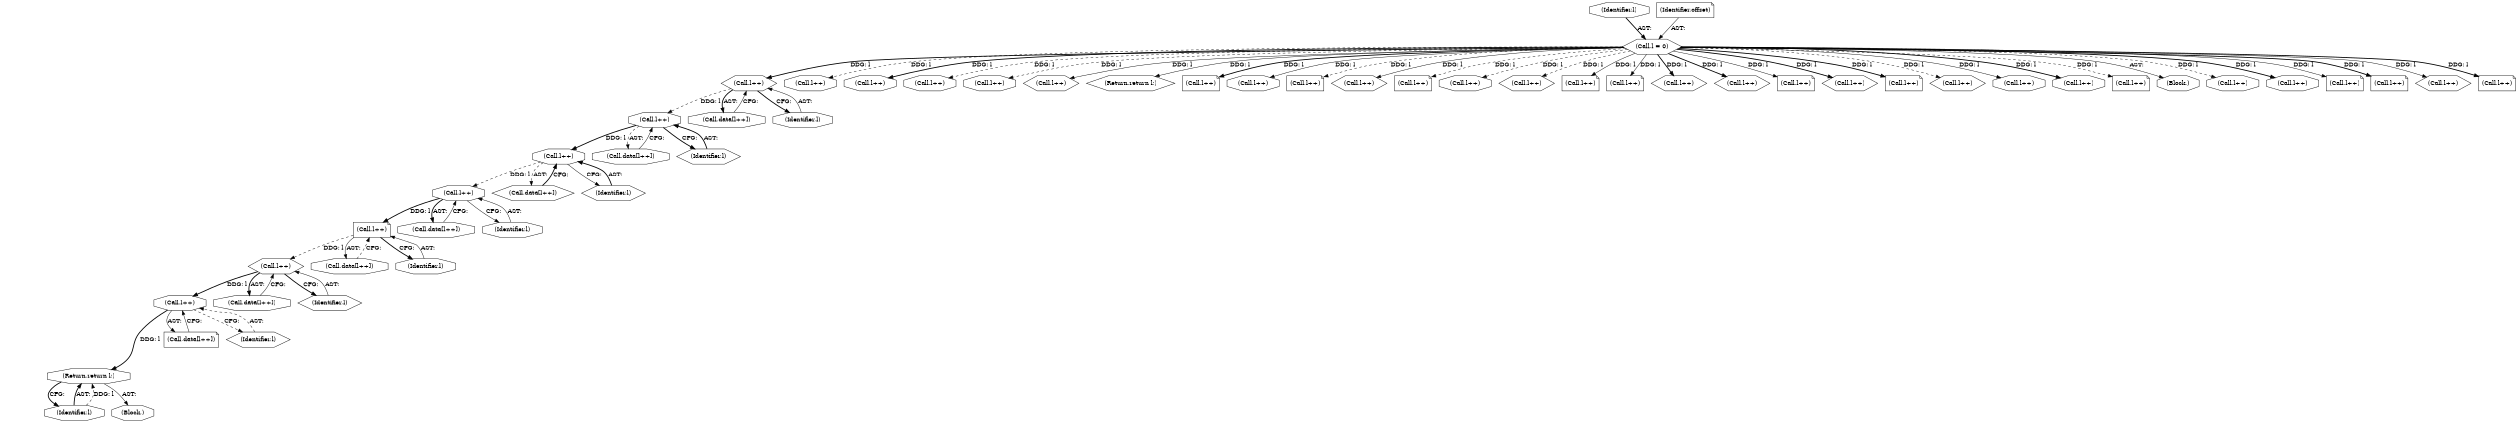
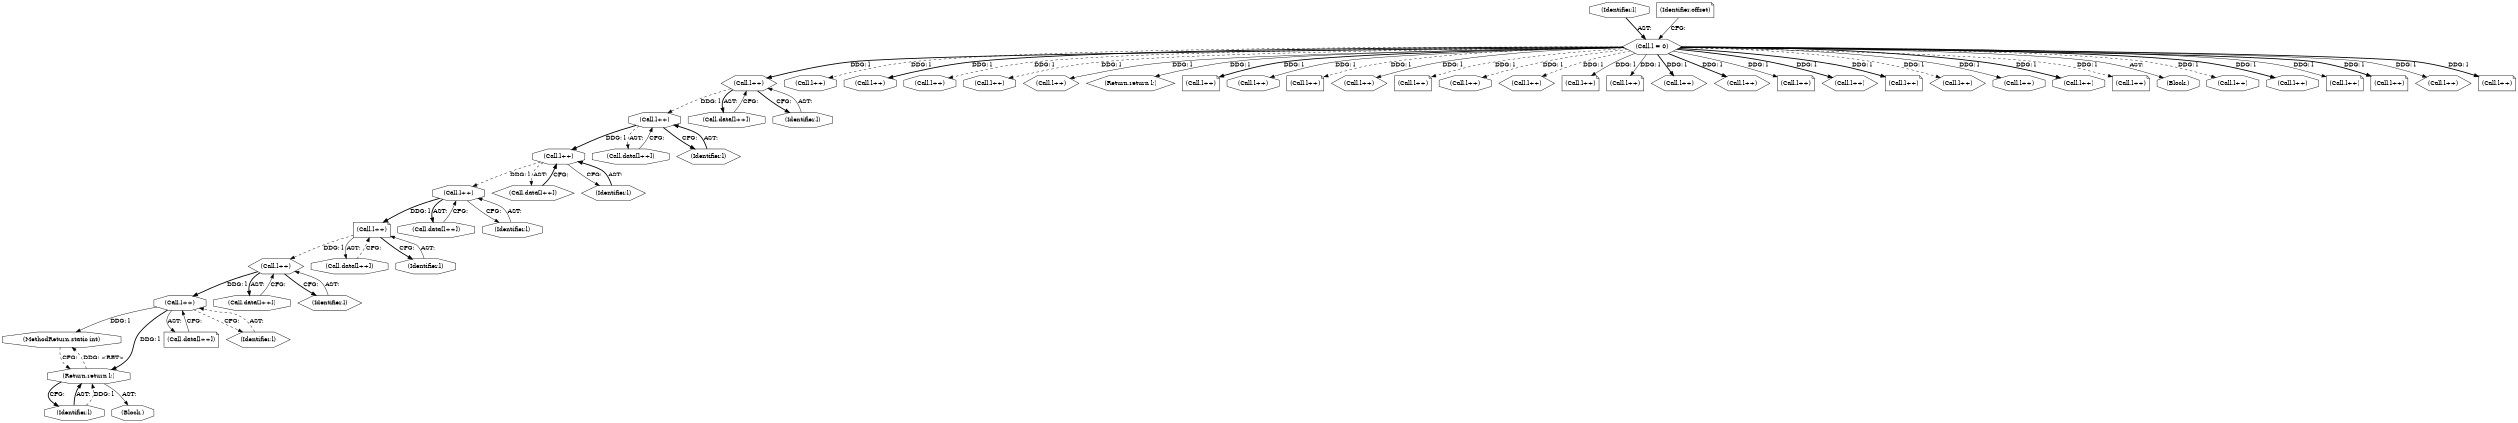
(1679, 28) -> (1679, 28)
none -> (62, 340)
